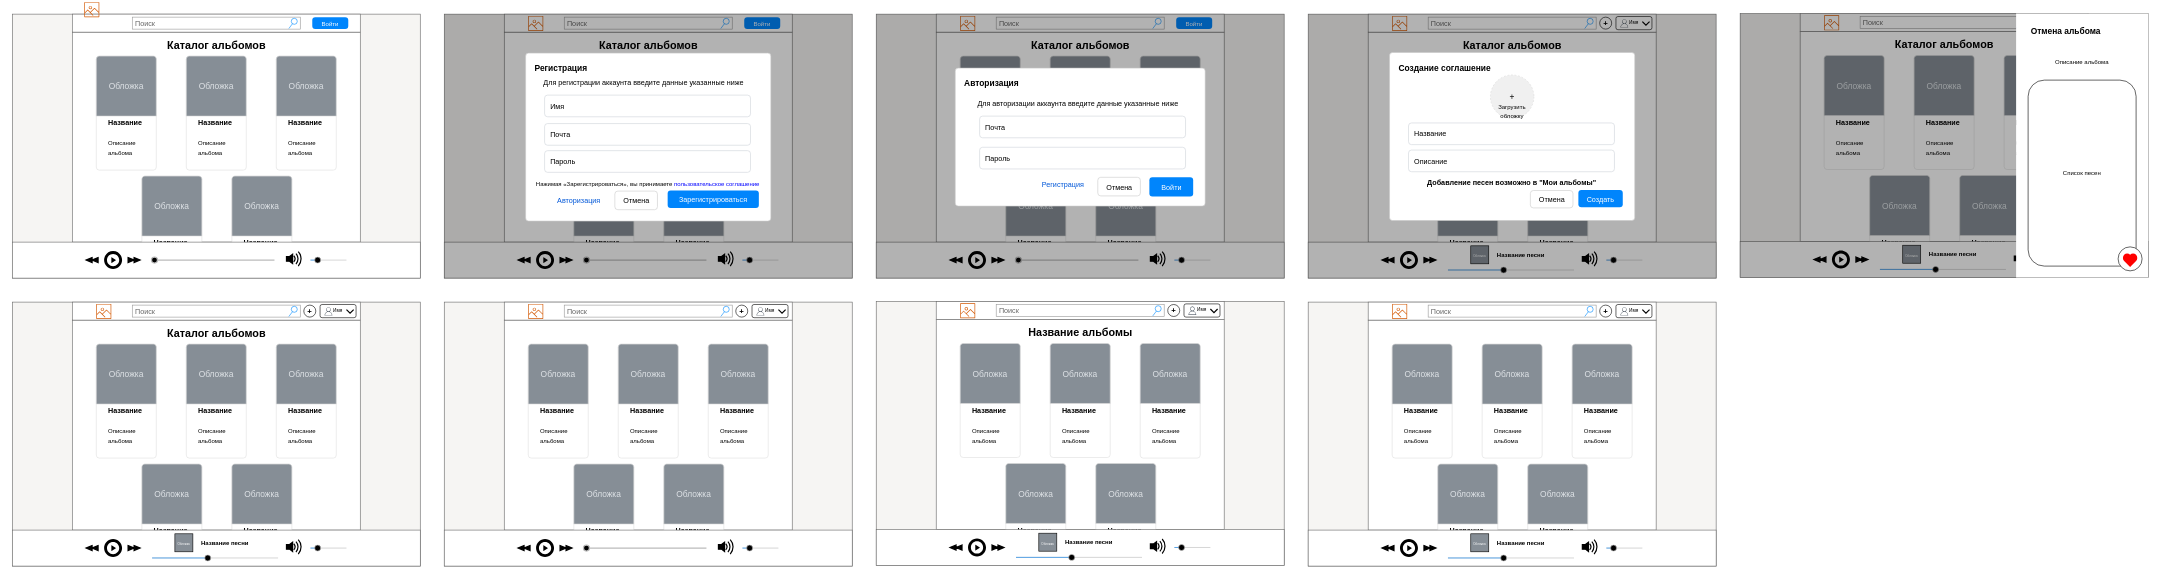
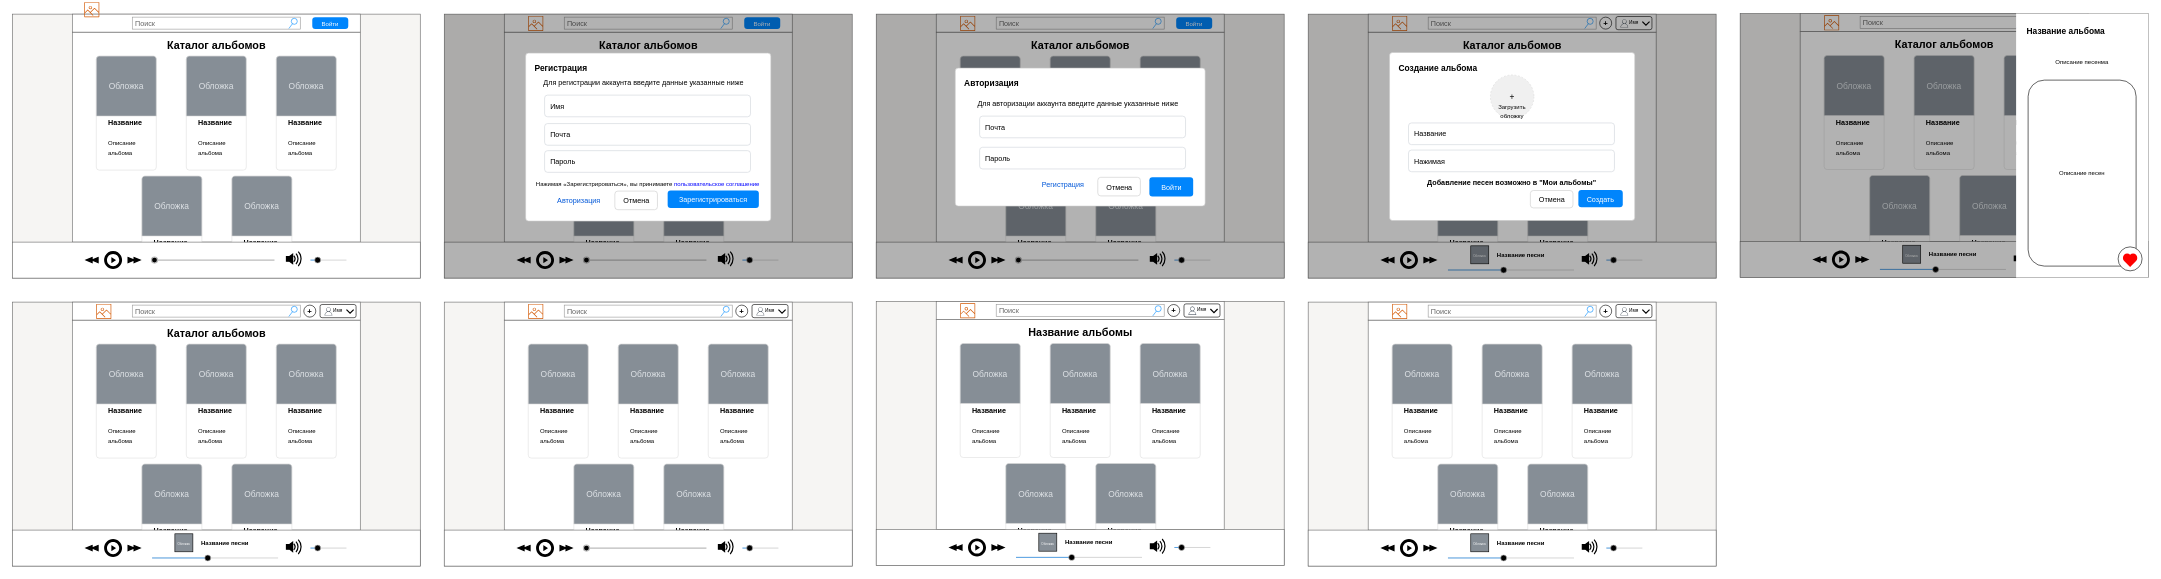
(2066, 31) -> (2066, 31)
(2082, 62) -> (2082, 62)
(1455, 68) -> (1446, 68)
(1433, 161) -> (1431, 161)
(2082, 173) -> (2082, 173)
